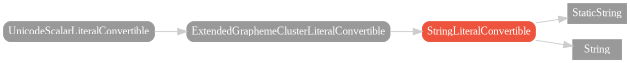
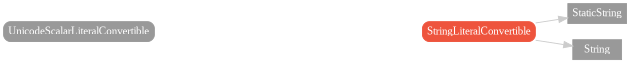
(288, 32) -> none
